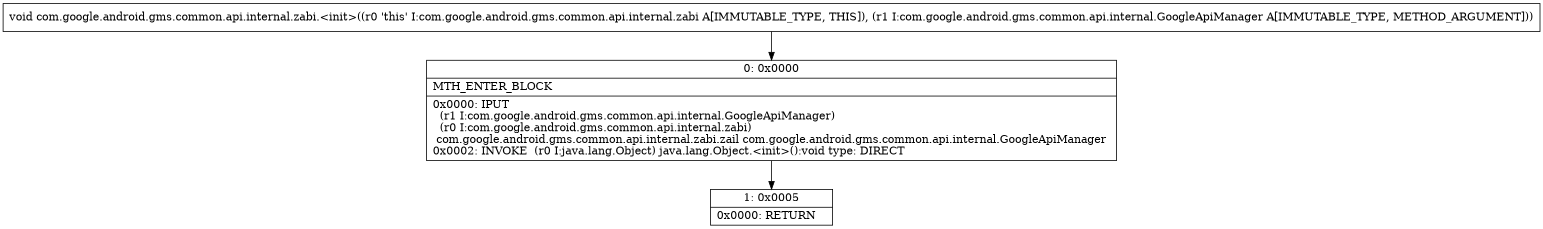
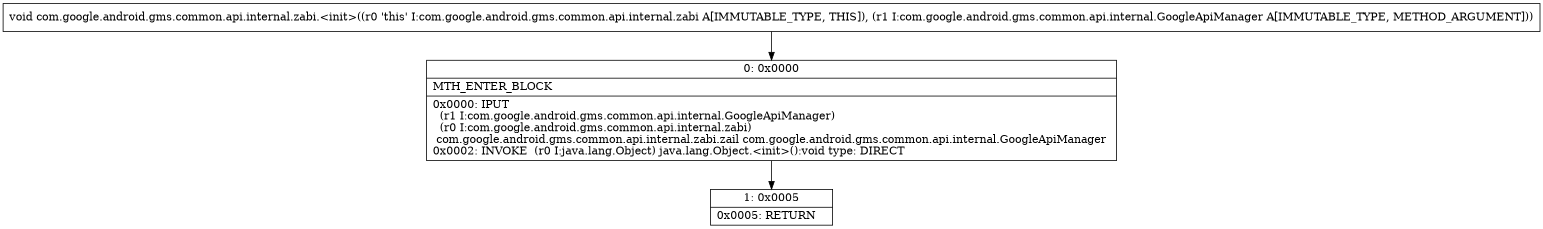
(772, 216) -> (772, 216)
